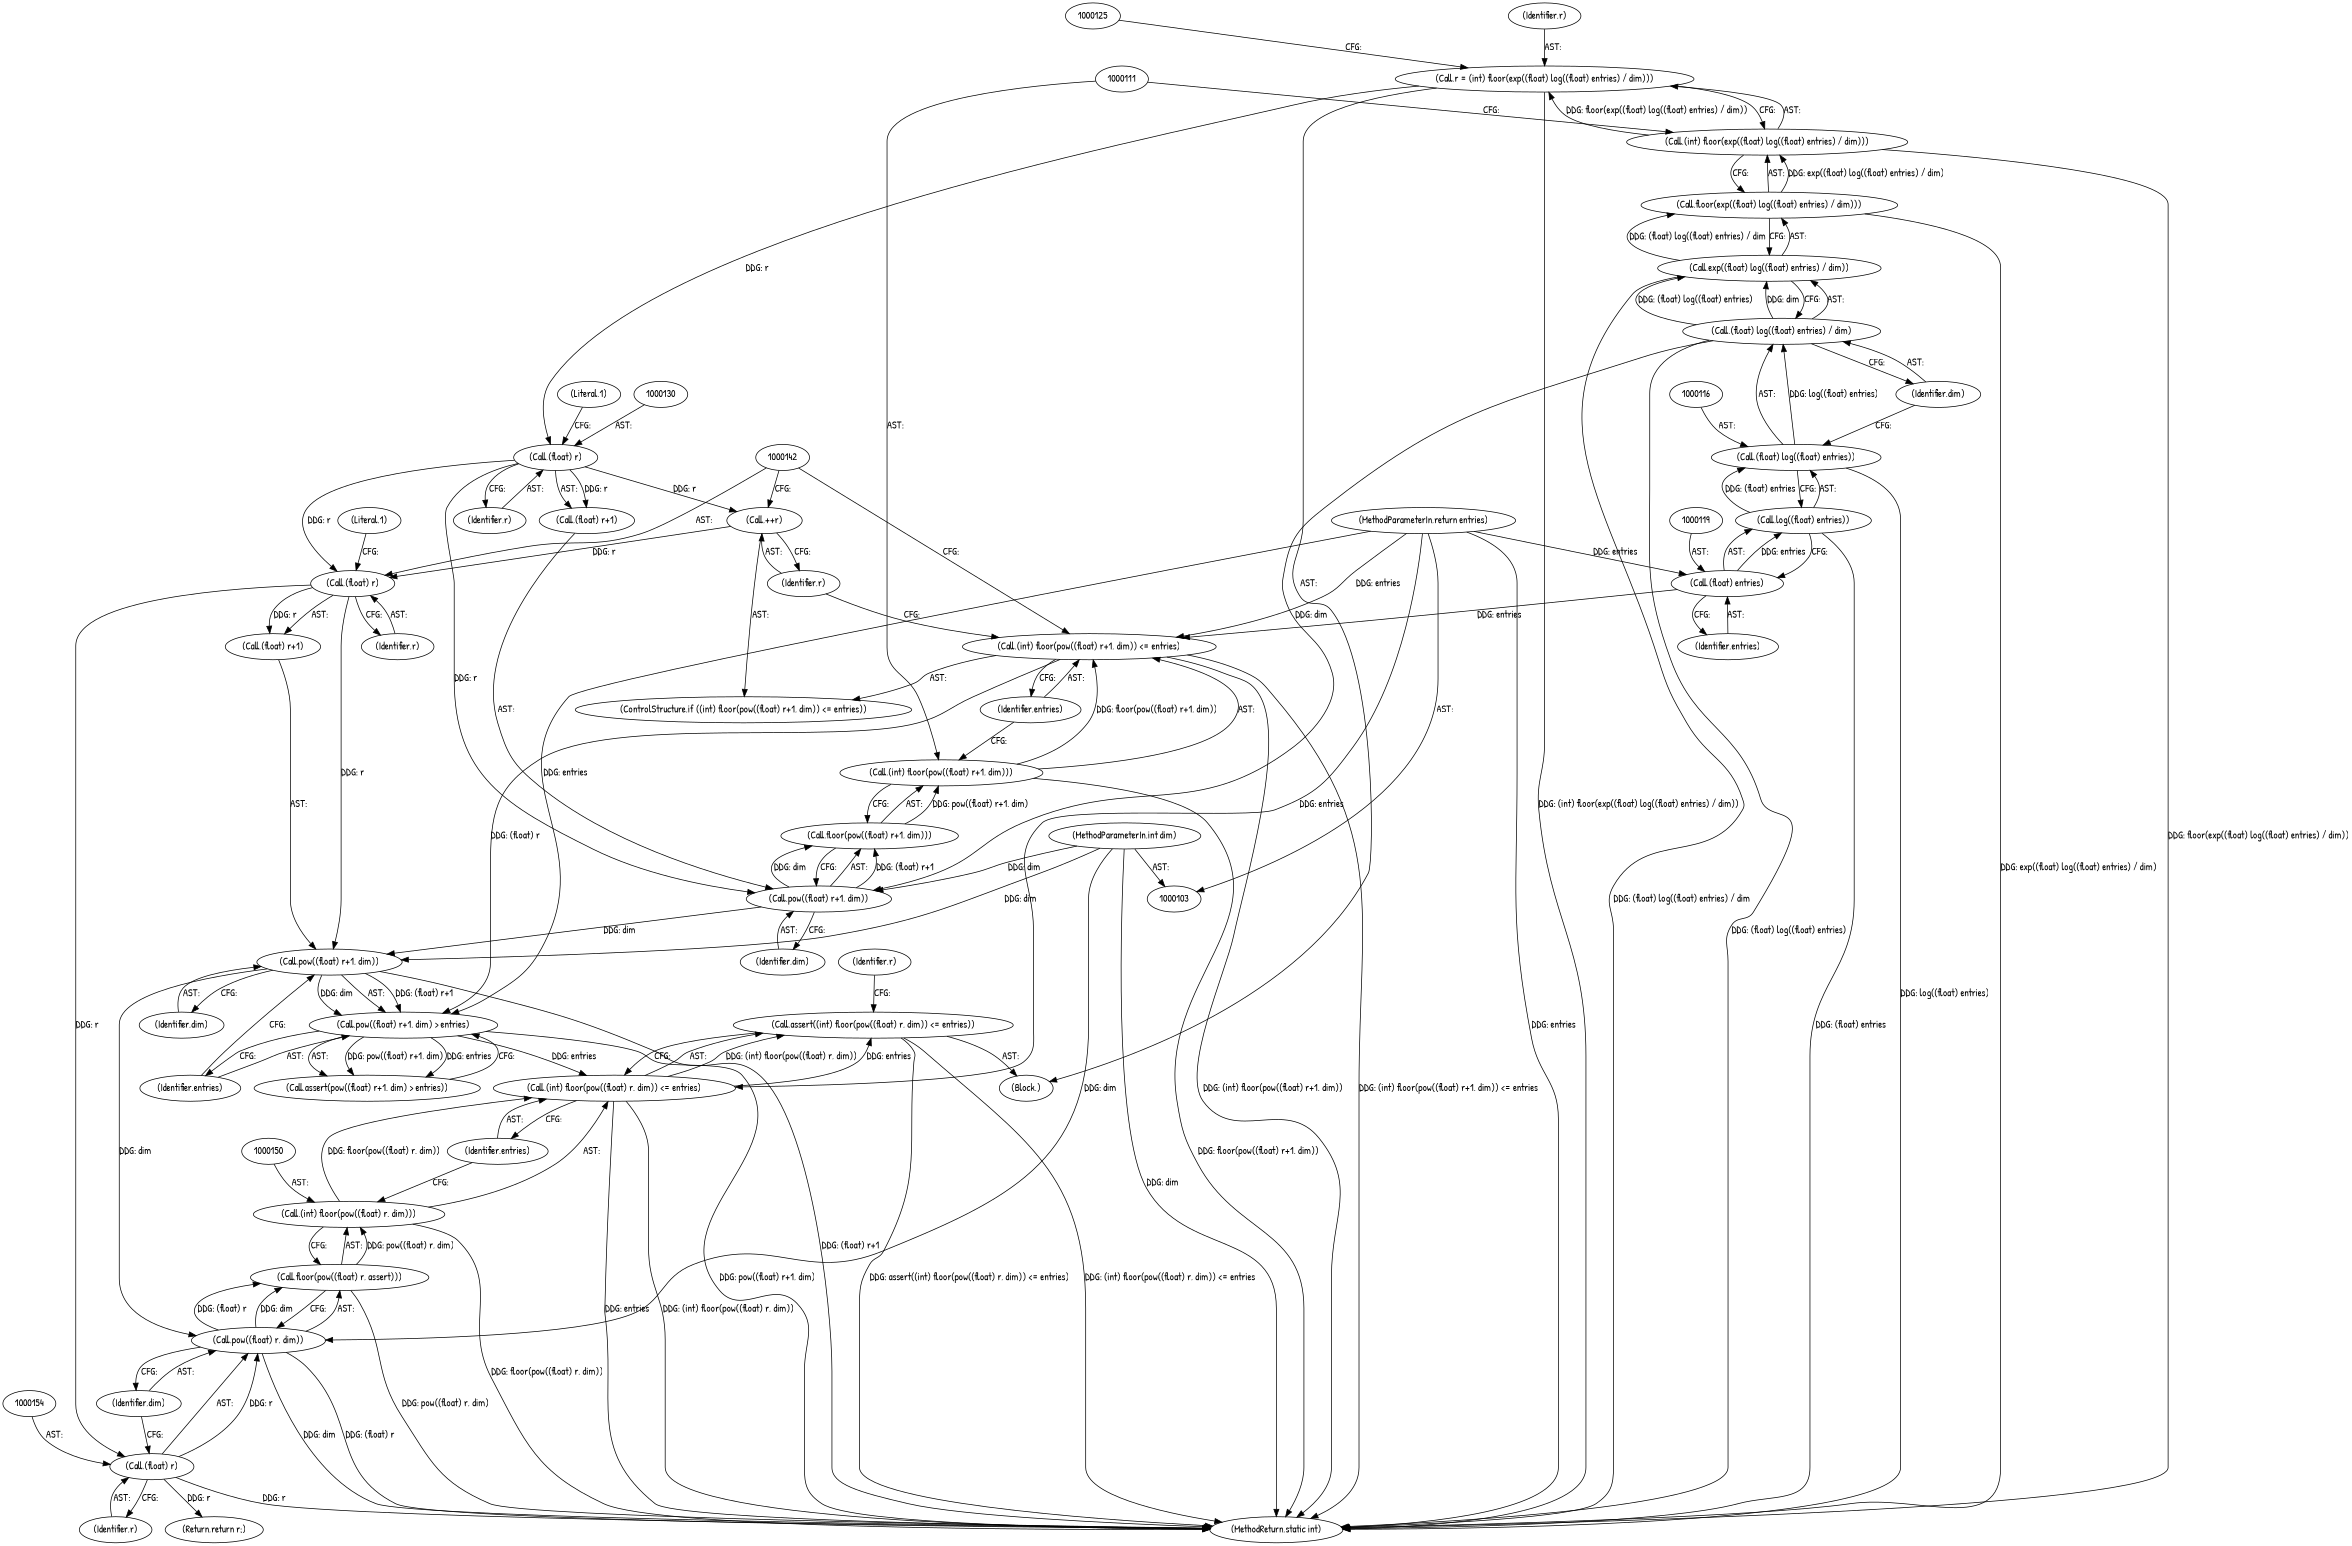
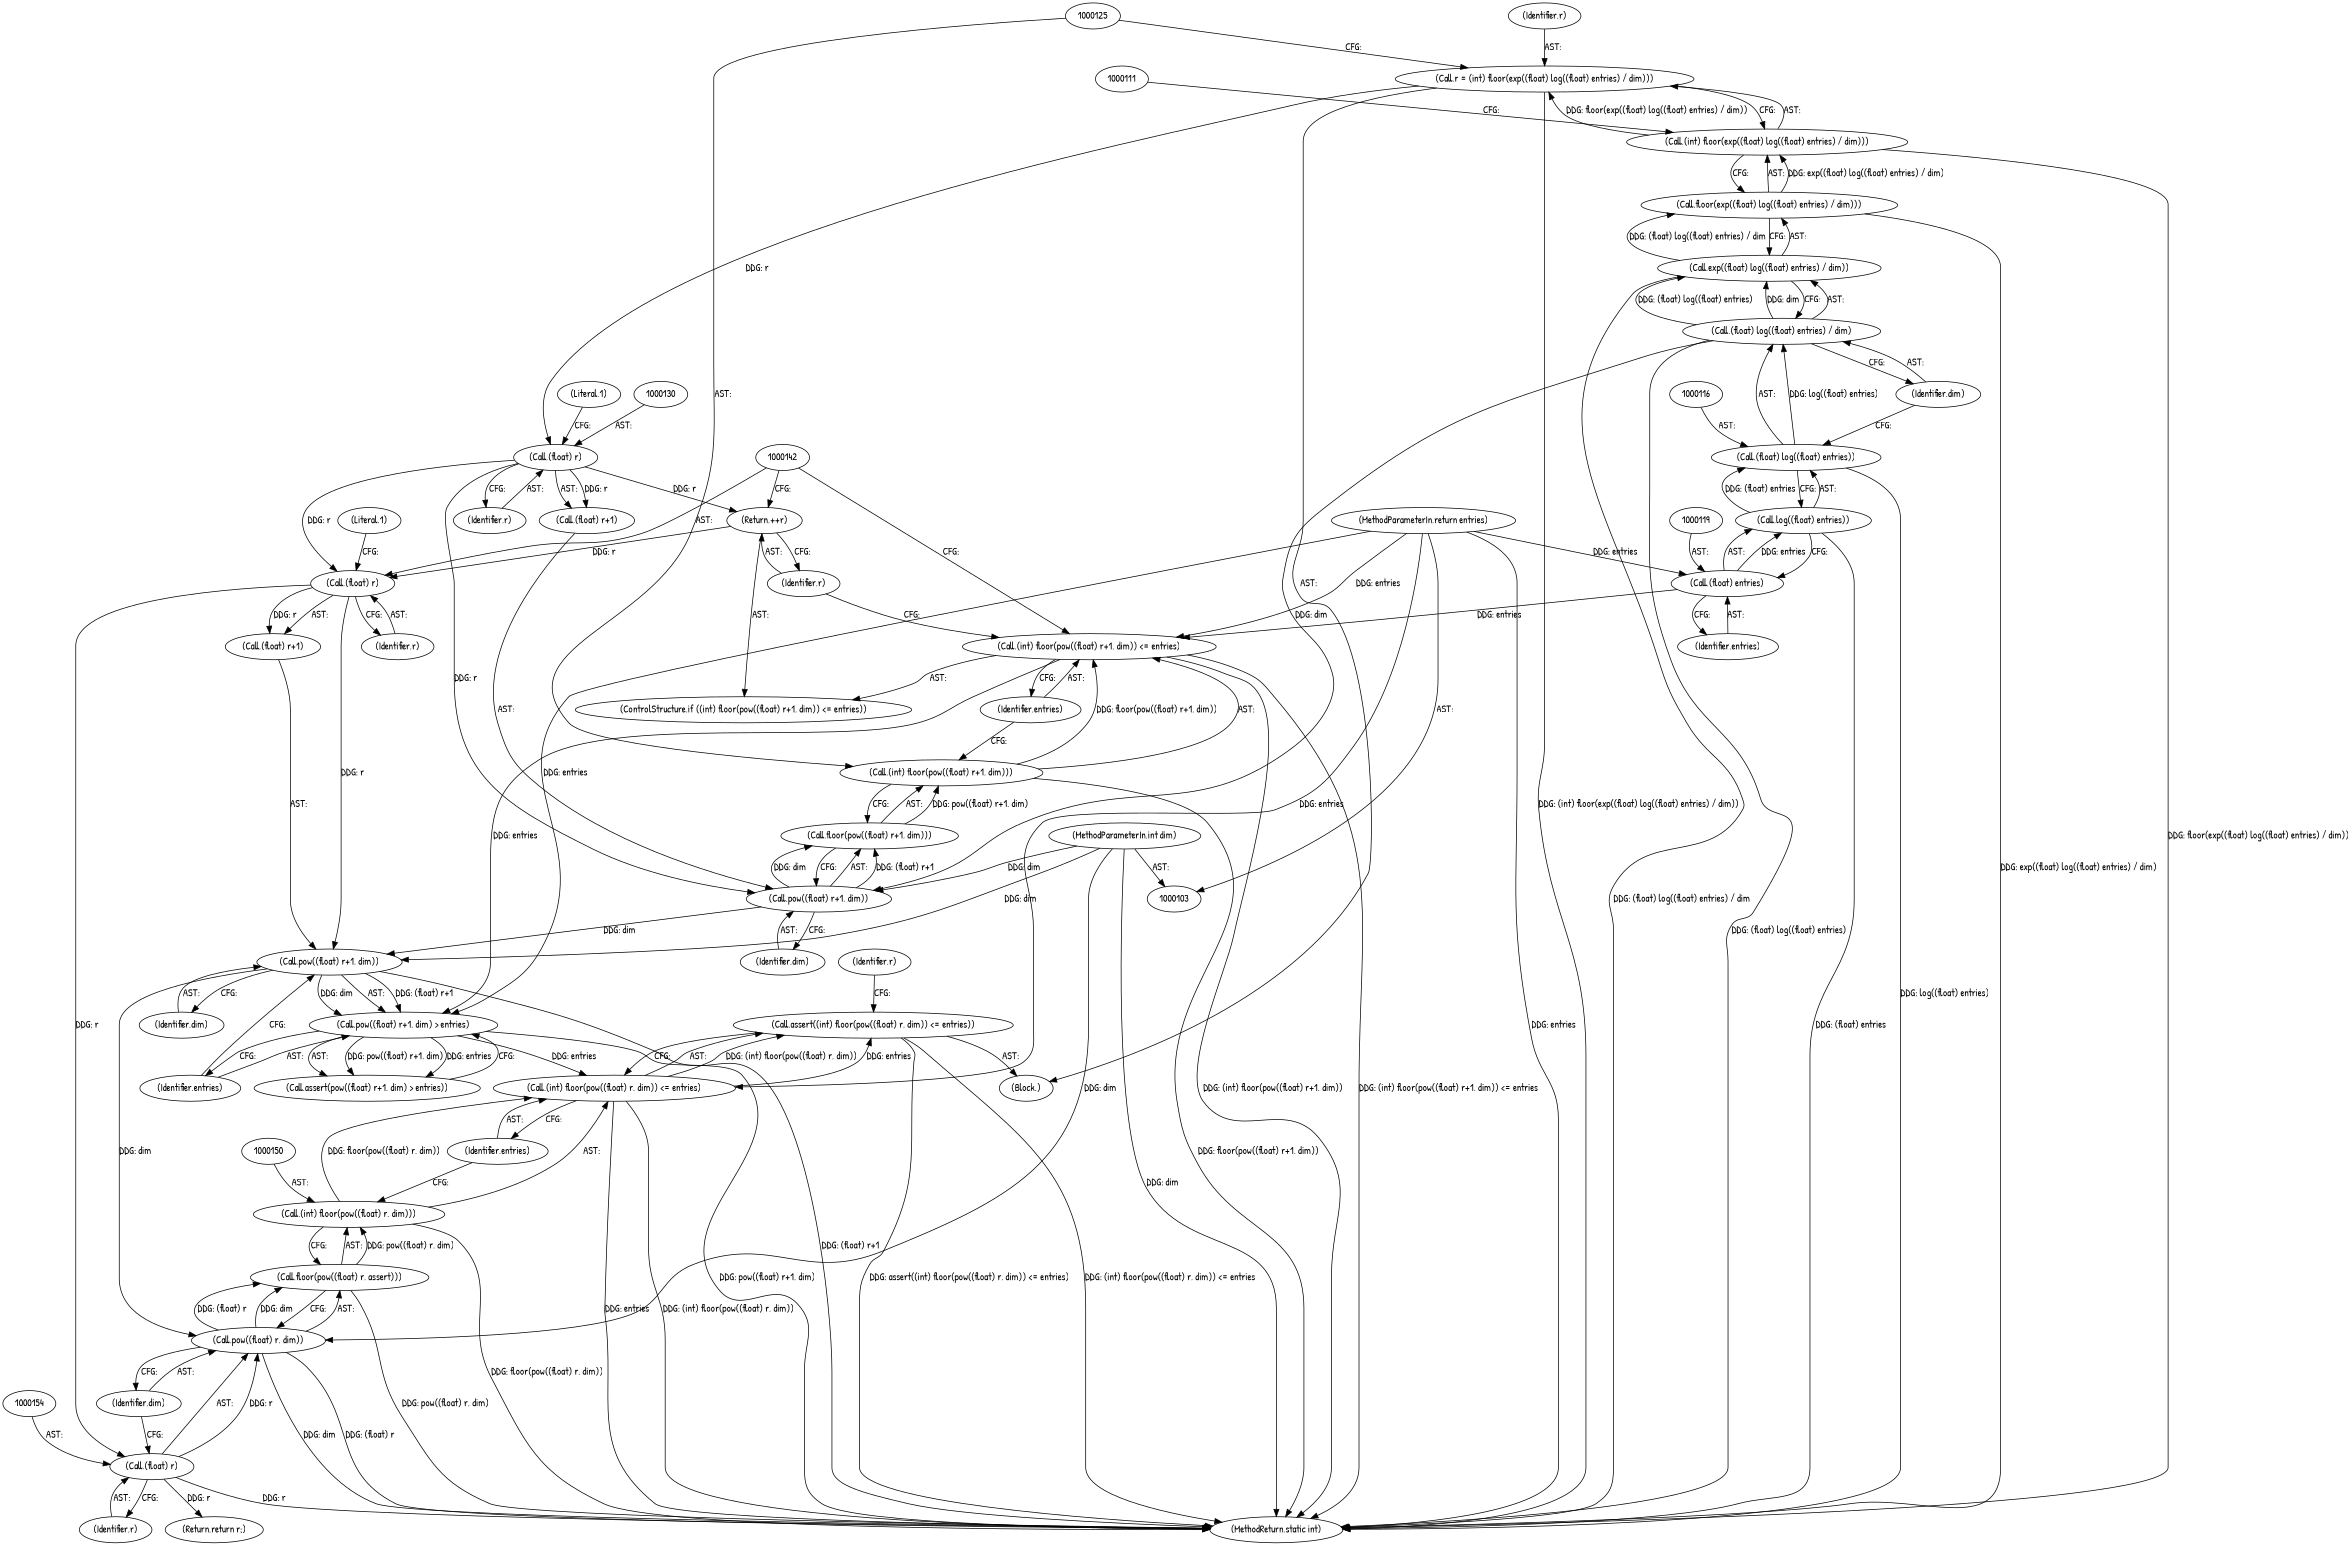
(887, 341) -> (714, 393)
(765, 521) -> (765, 521)
(515, 836) -> (515, 836)
